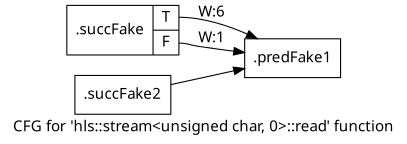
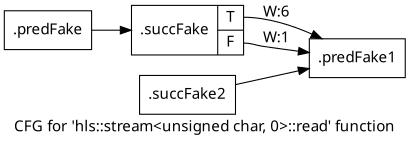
none -> (48, 30)
